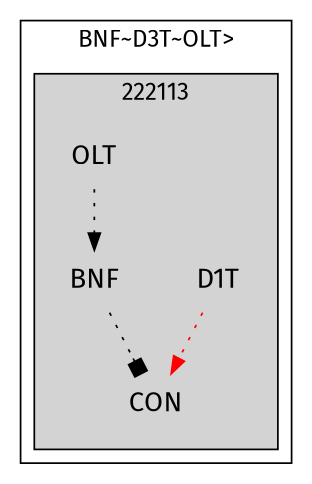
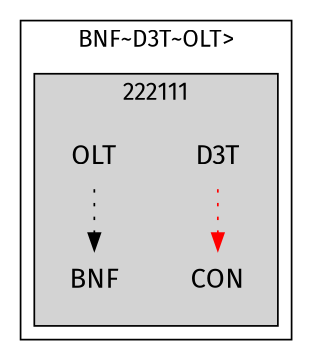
(156, 93) -> (156, 93)
(218, 281) -> (218, 158)
(121, 335) -> none
